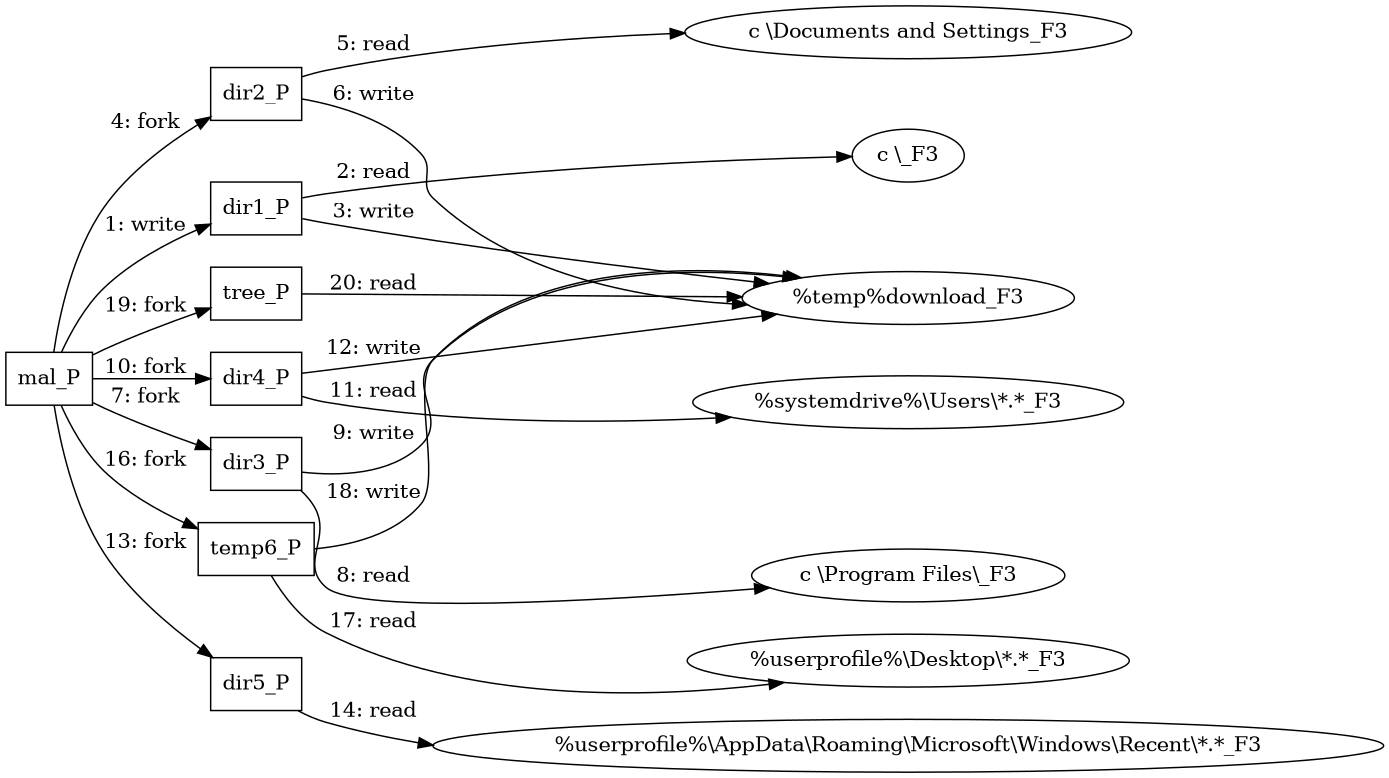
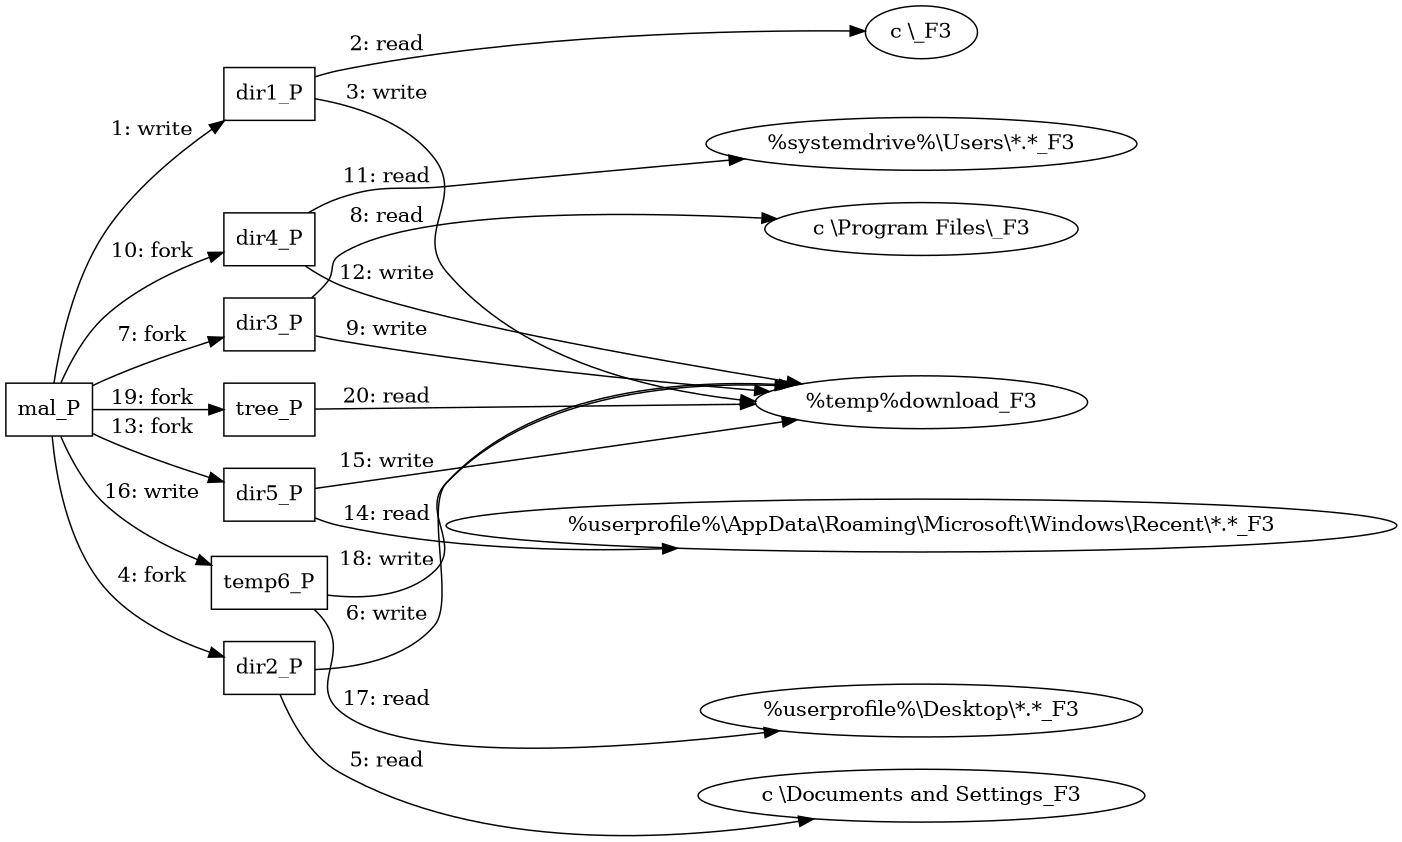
none -> (549, 455)
(145, 460) -> (152, 493)
